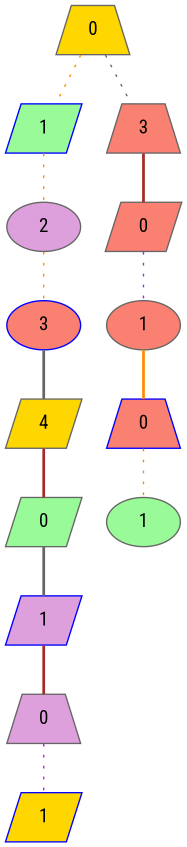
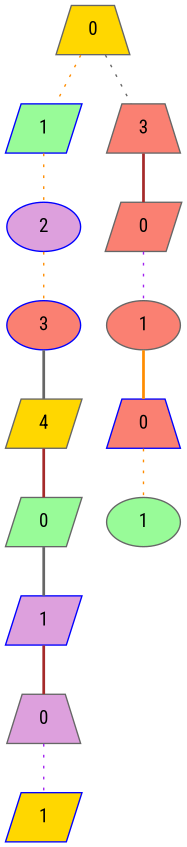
(44, 227) -> (44, 227)
